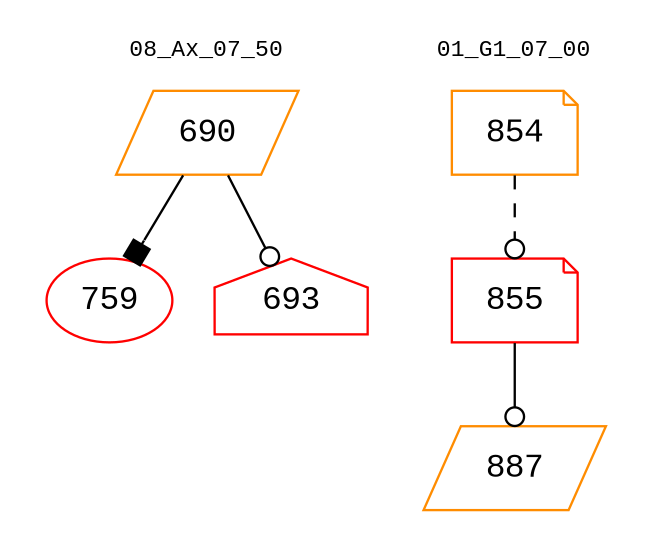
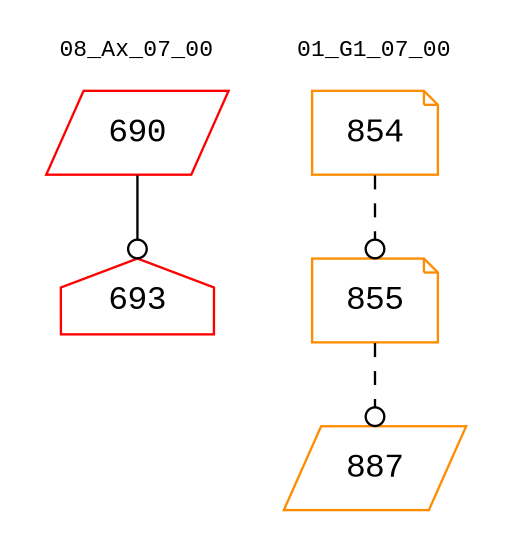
(207, 50) -> (137, 50)
(207, 133) -> (137, 133)
(109, 300) -> none
(515, 300) -> (375, 300)
(515, 375) -> (375, 375)
